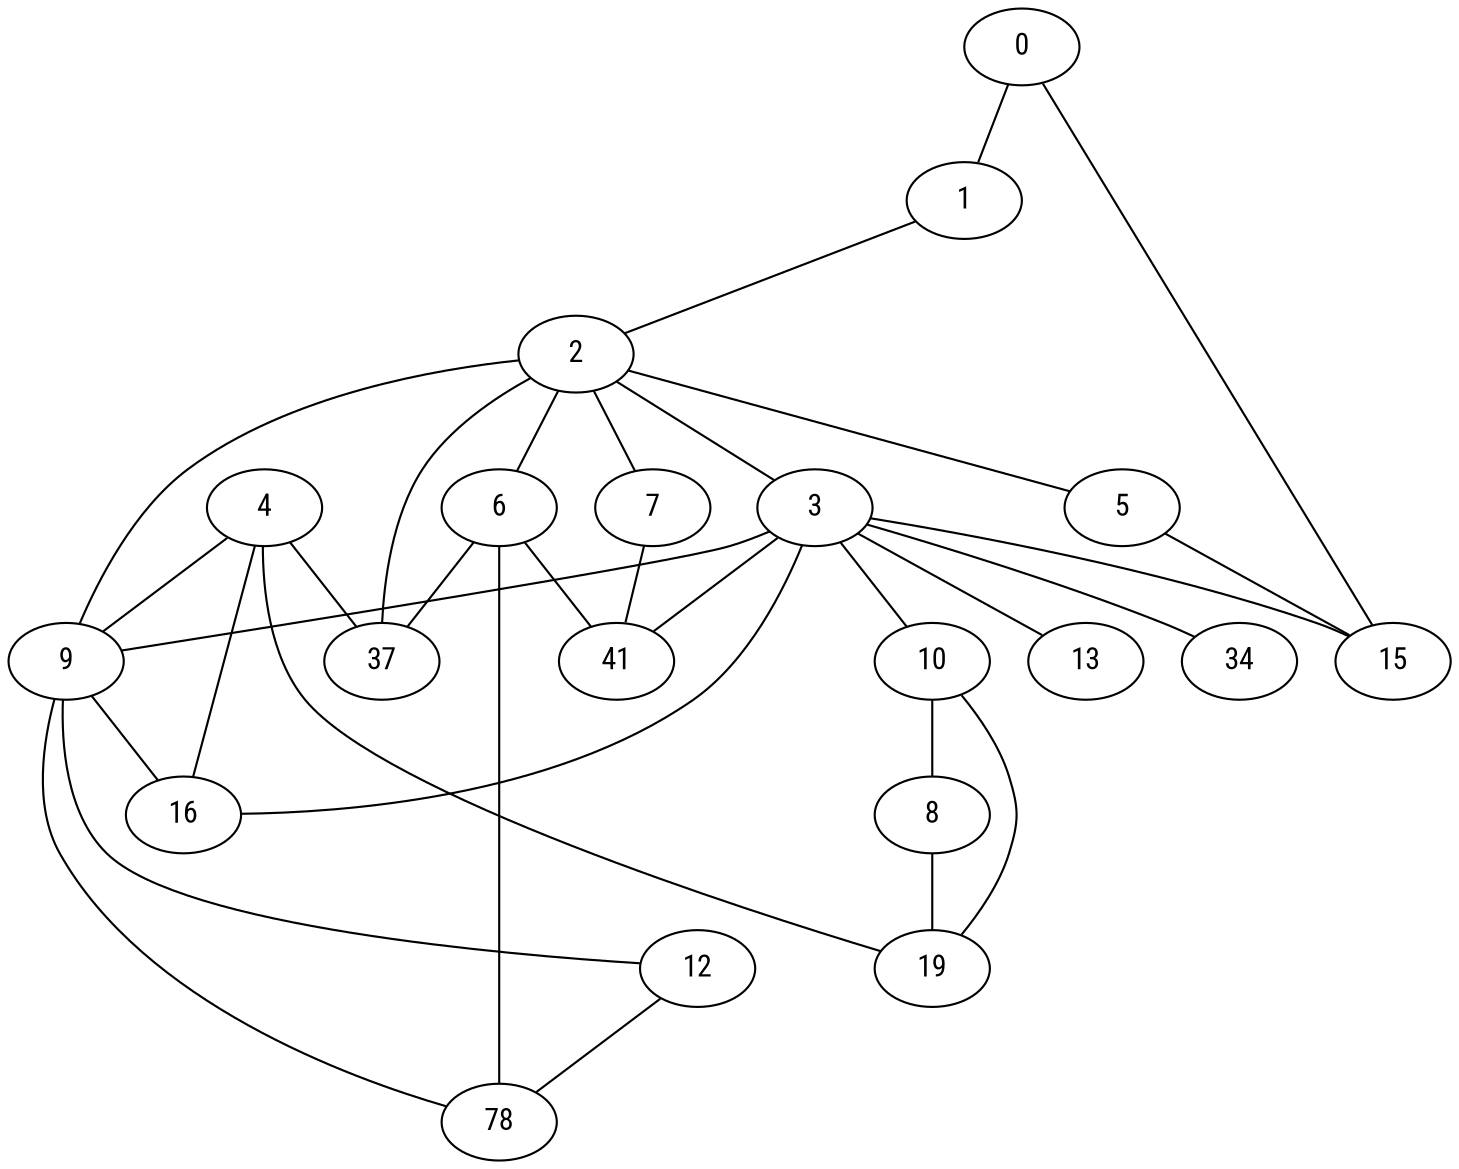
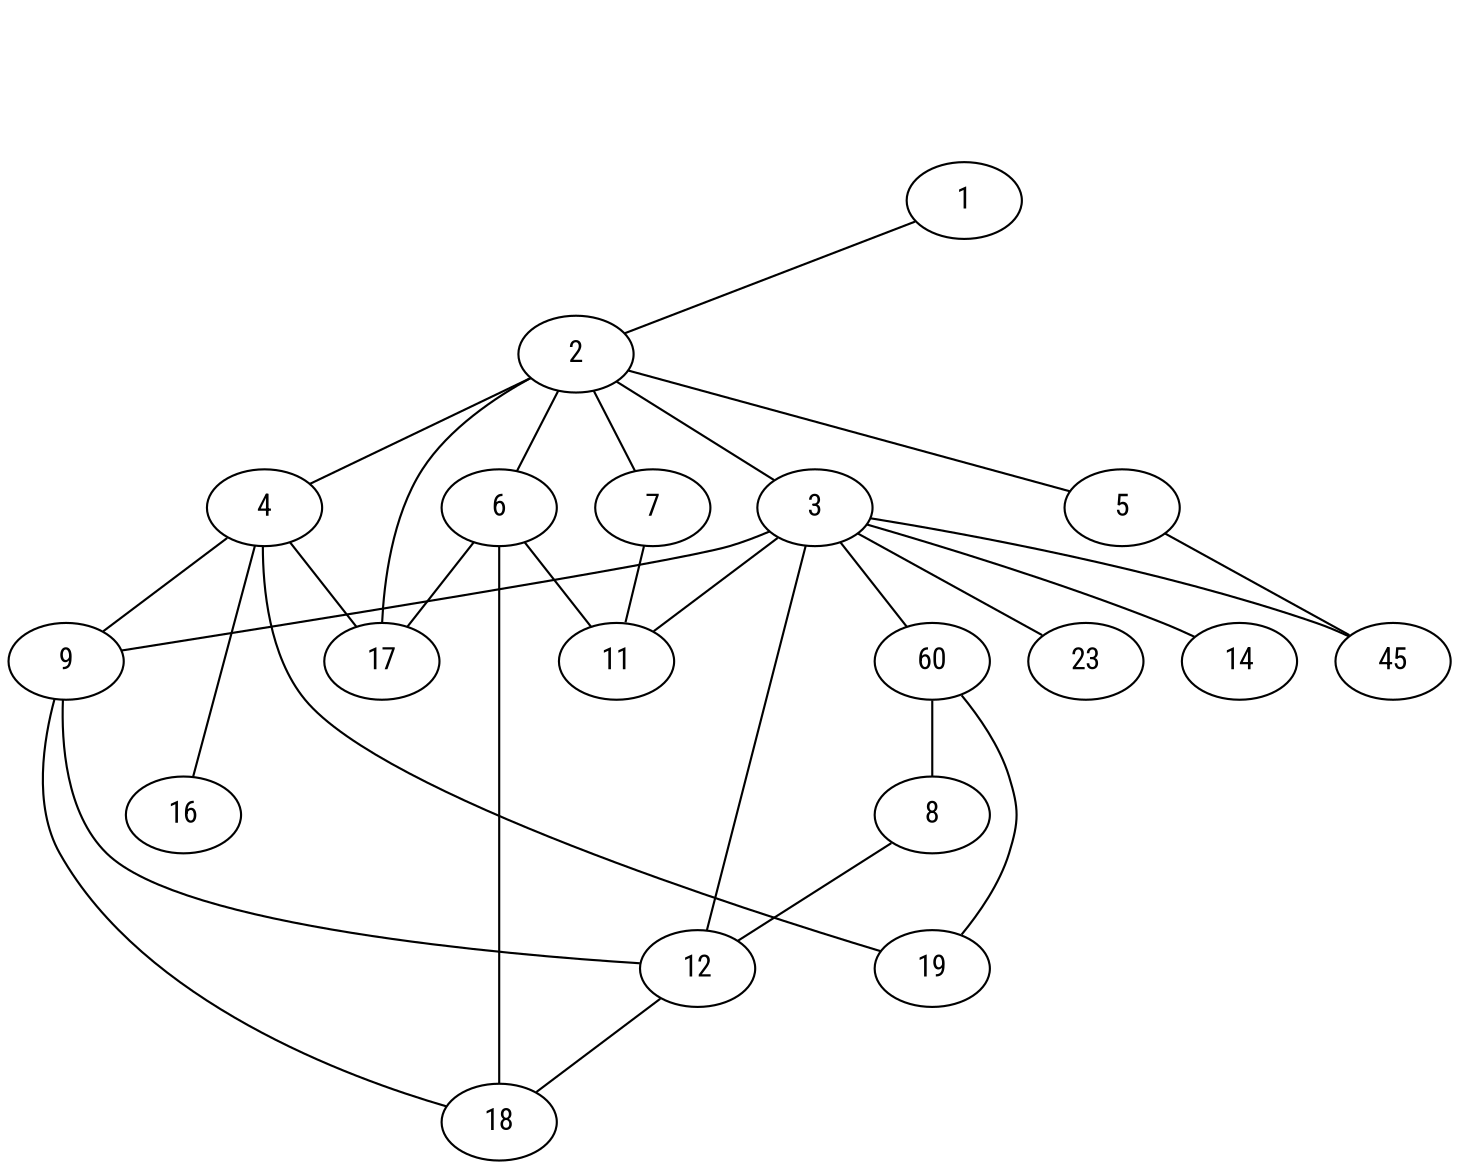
(1022, 47) -> none
(258, 428) -> (420, 431)
(382, 661) -> (382, 661)
(617, 661) -> (617, 661)
(932, 661) -> (932, 661)
(1086, 661) -> (1086, 661)
(1239, 661) -> (1239, 661)
(1393, 661) -> (1393, 661)
(125, 738) -> none
(568, 762) -> (756, 738)
(932, 892) -> (815, 892)
(499, 1122) -> (499, 1122)
